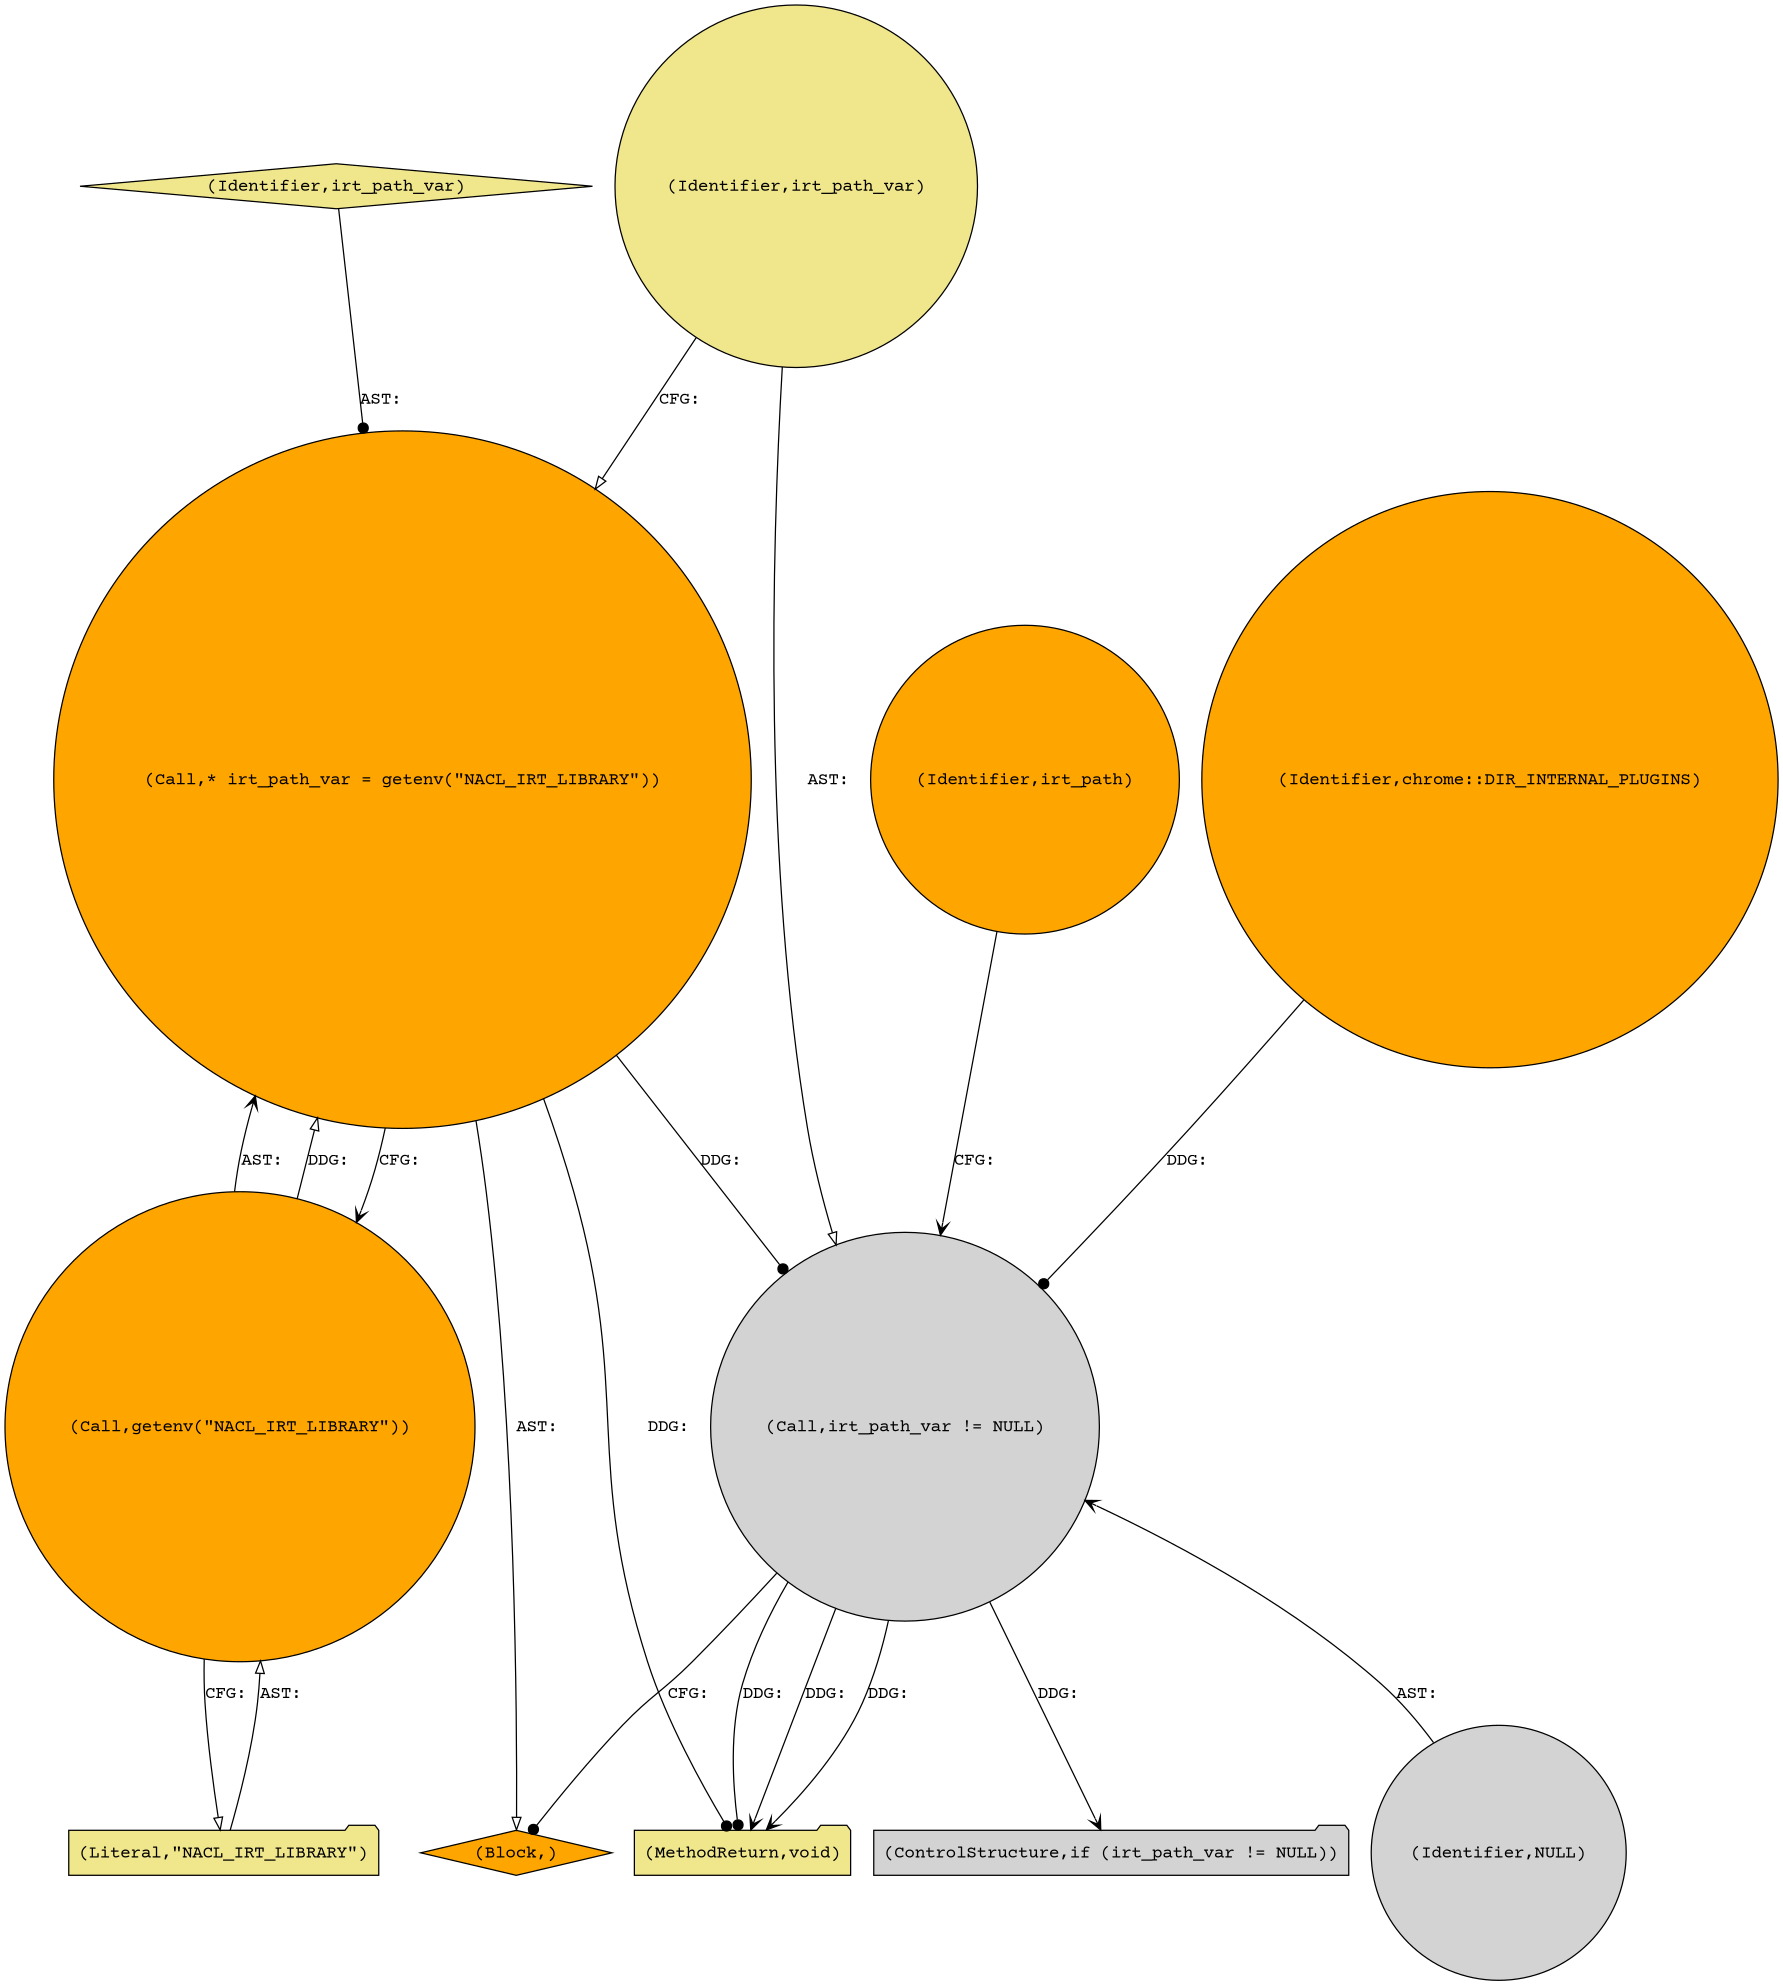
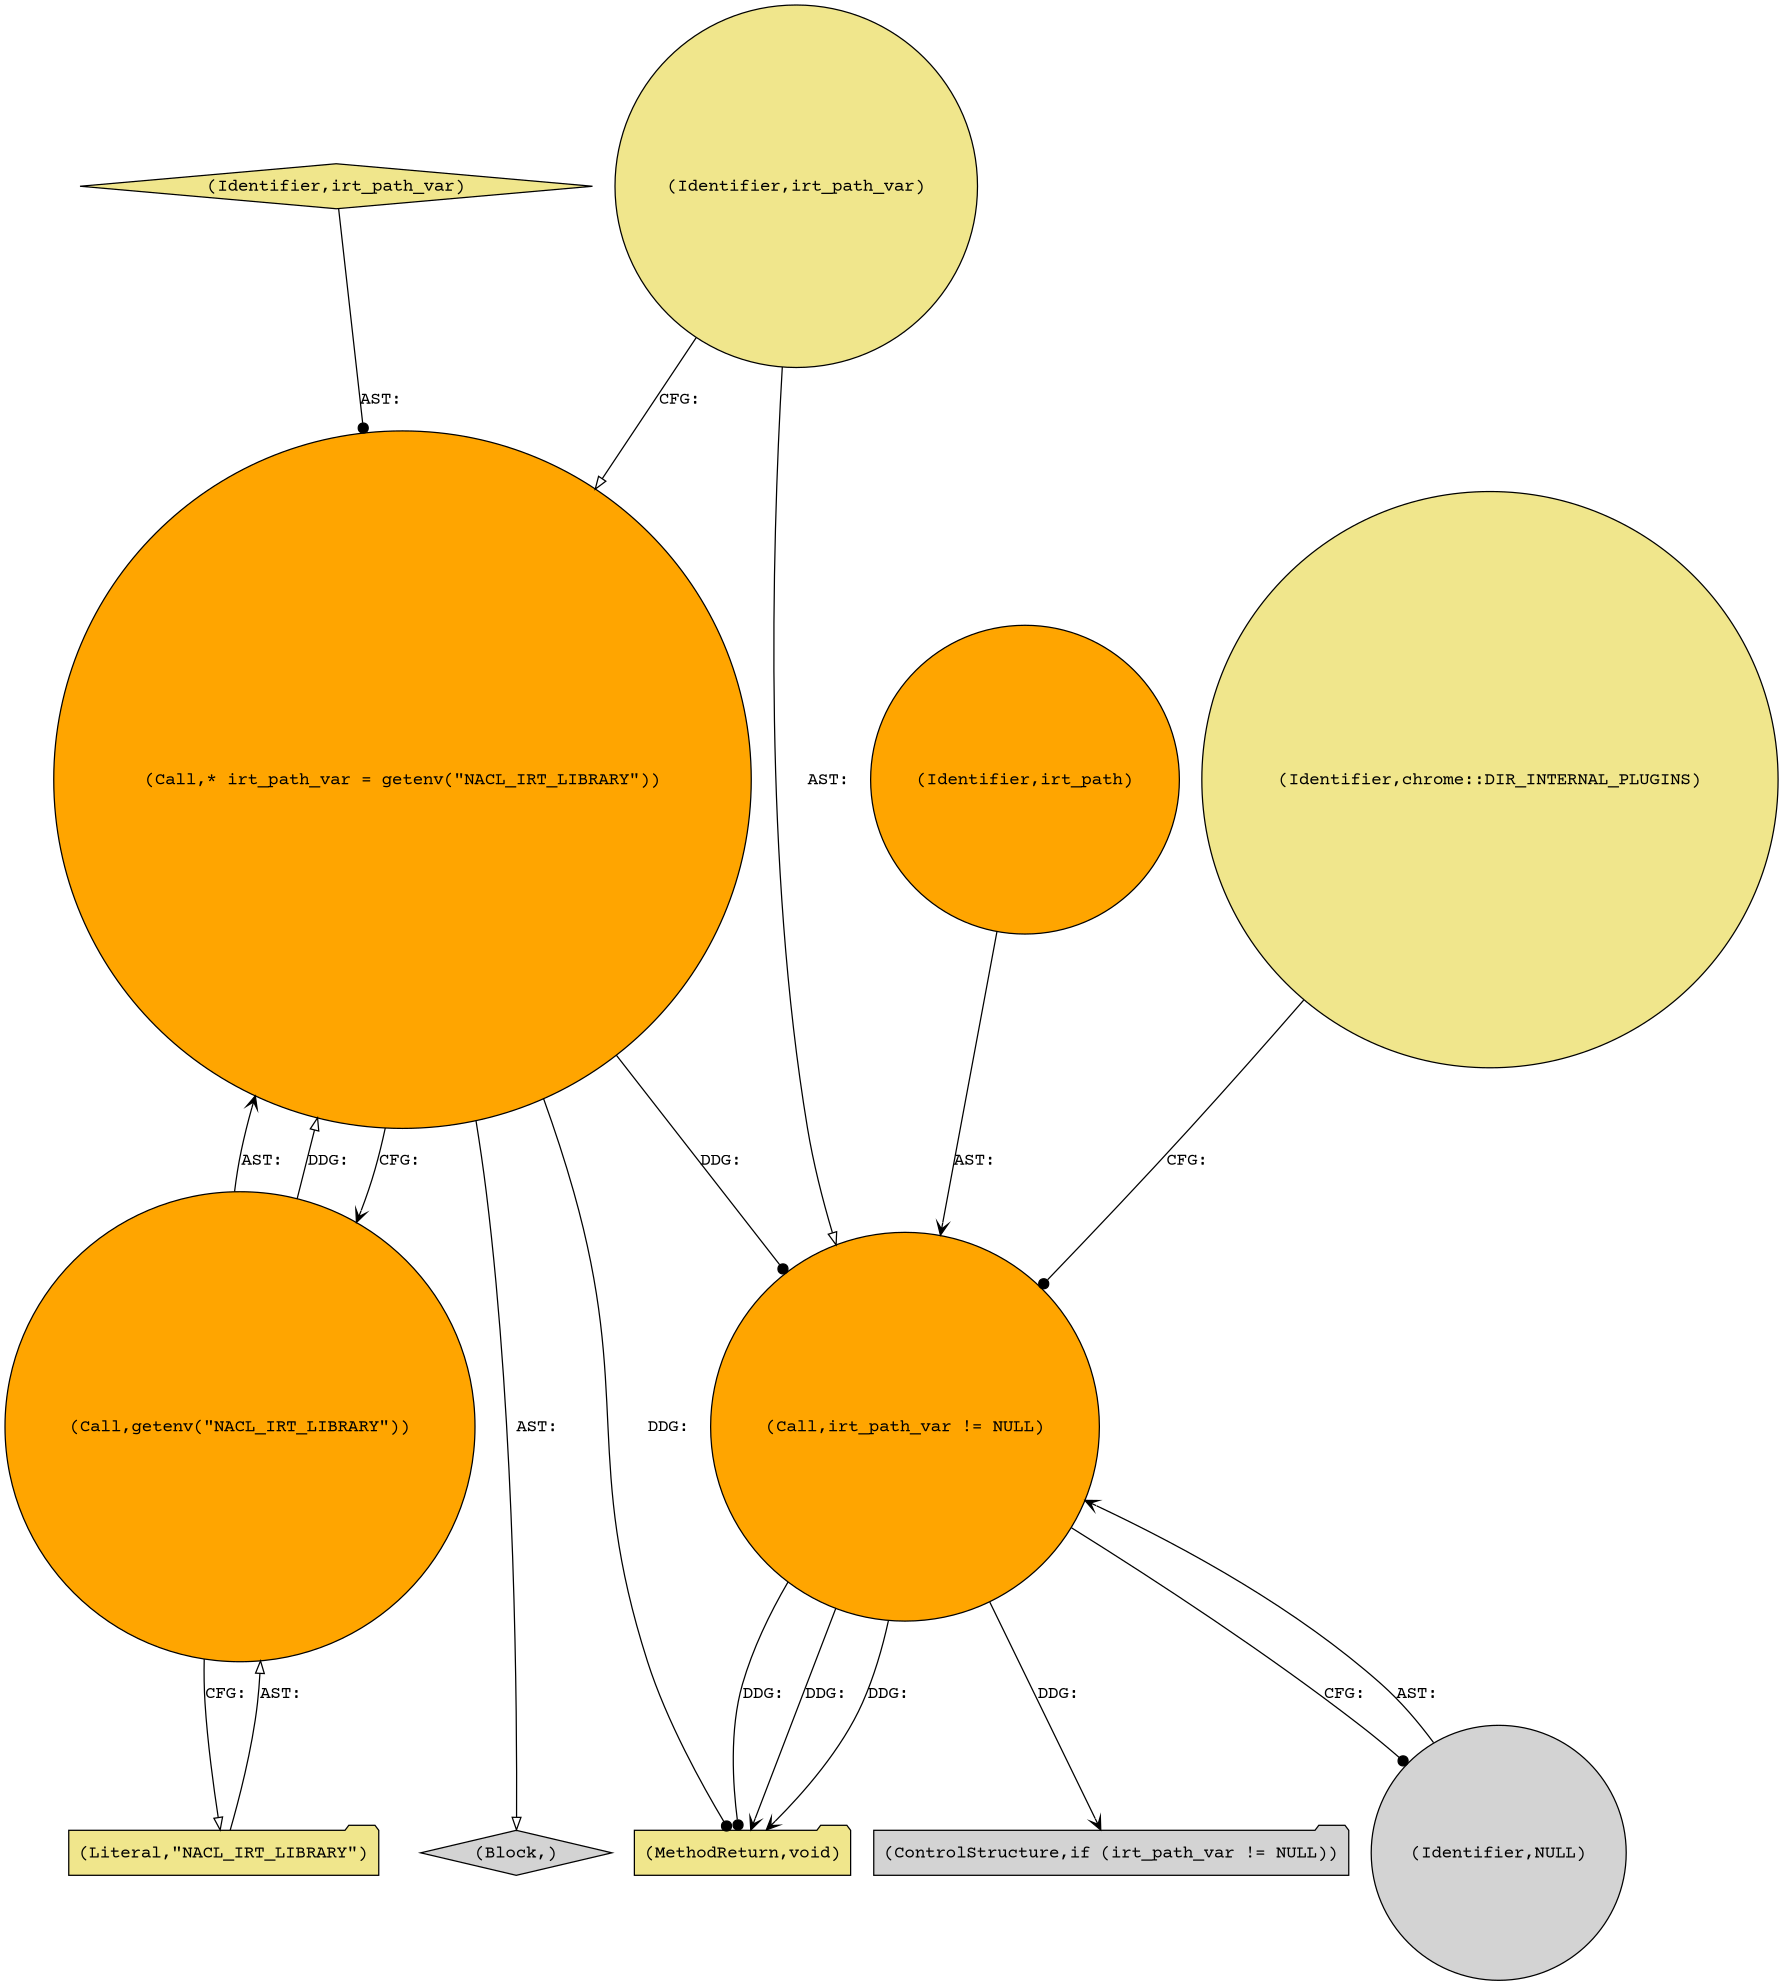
(1490, 780) -> (1490, 780)
(980, 1160) -> (980, 1160)
(1192, 1160) -> (1192, 1160)
(905, 1427) -> (905, 1427)
(647, 1702) -> (1239, 1638)
(516, 1853) -> (516, 1853)
